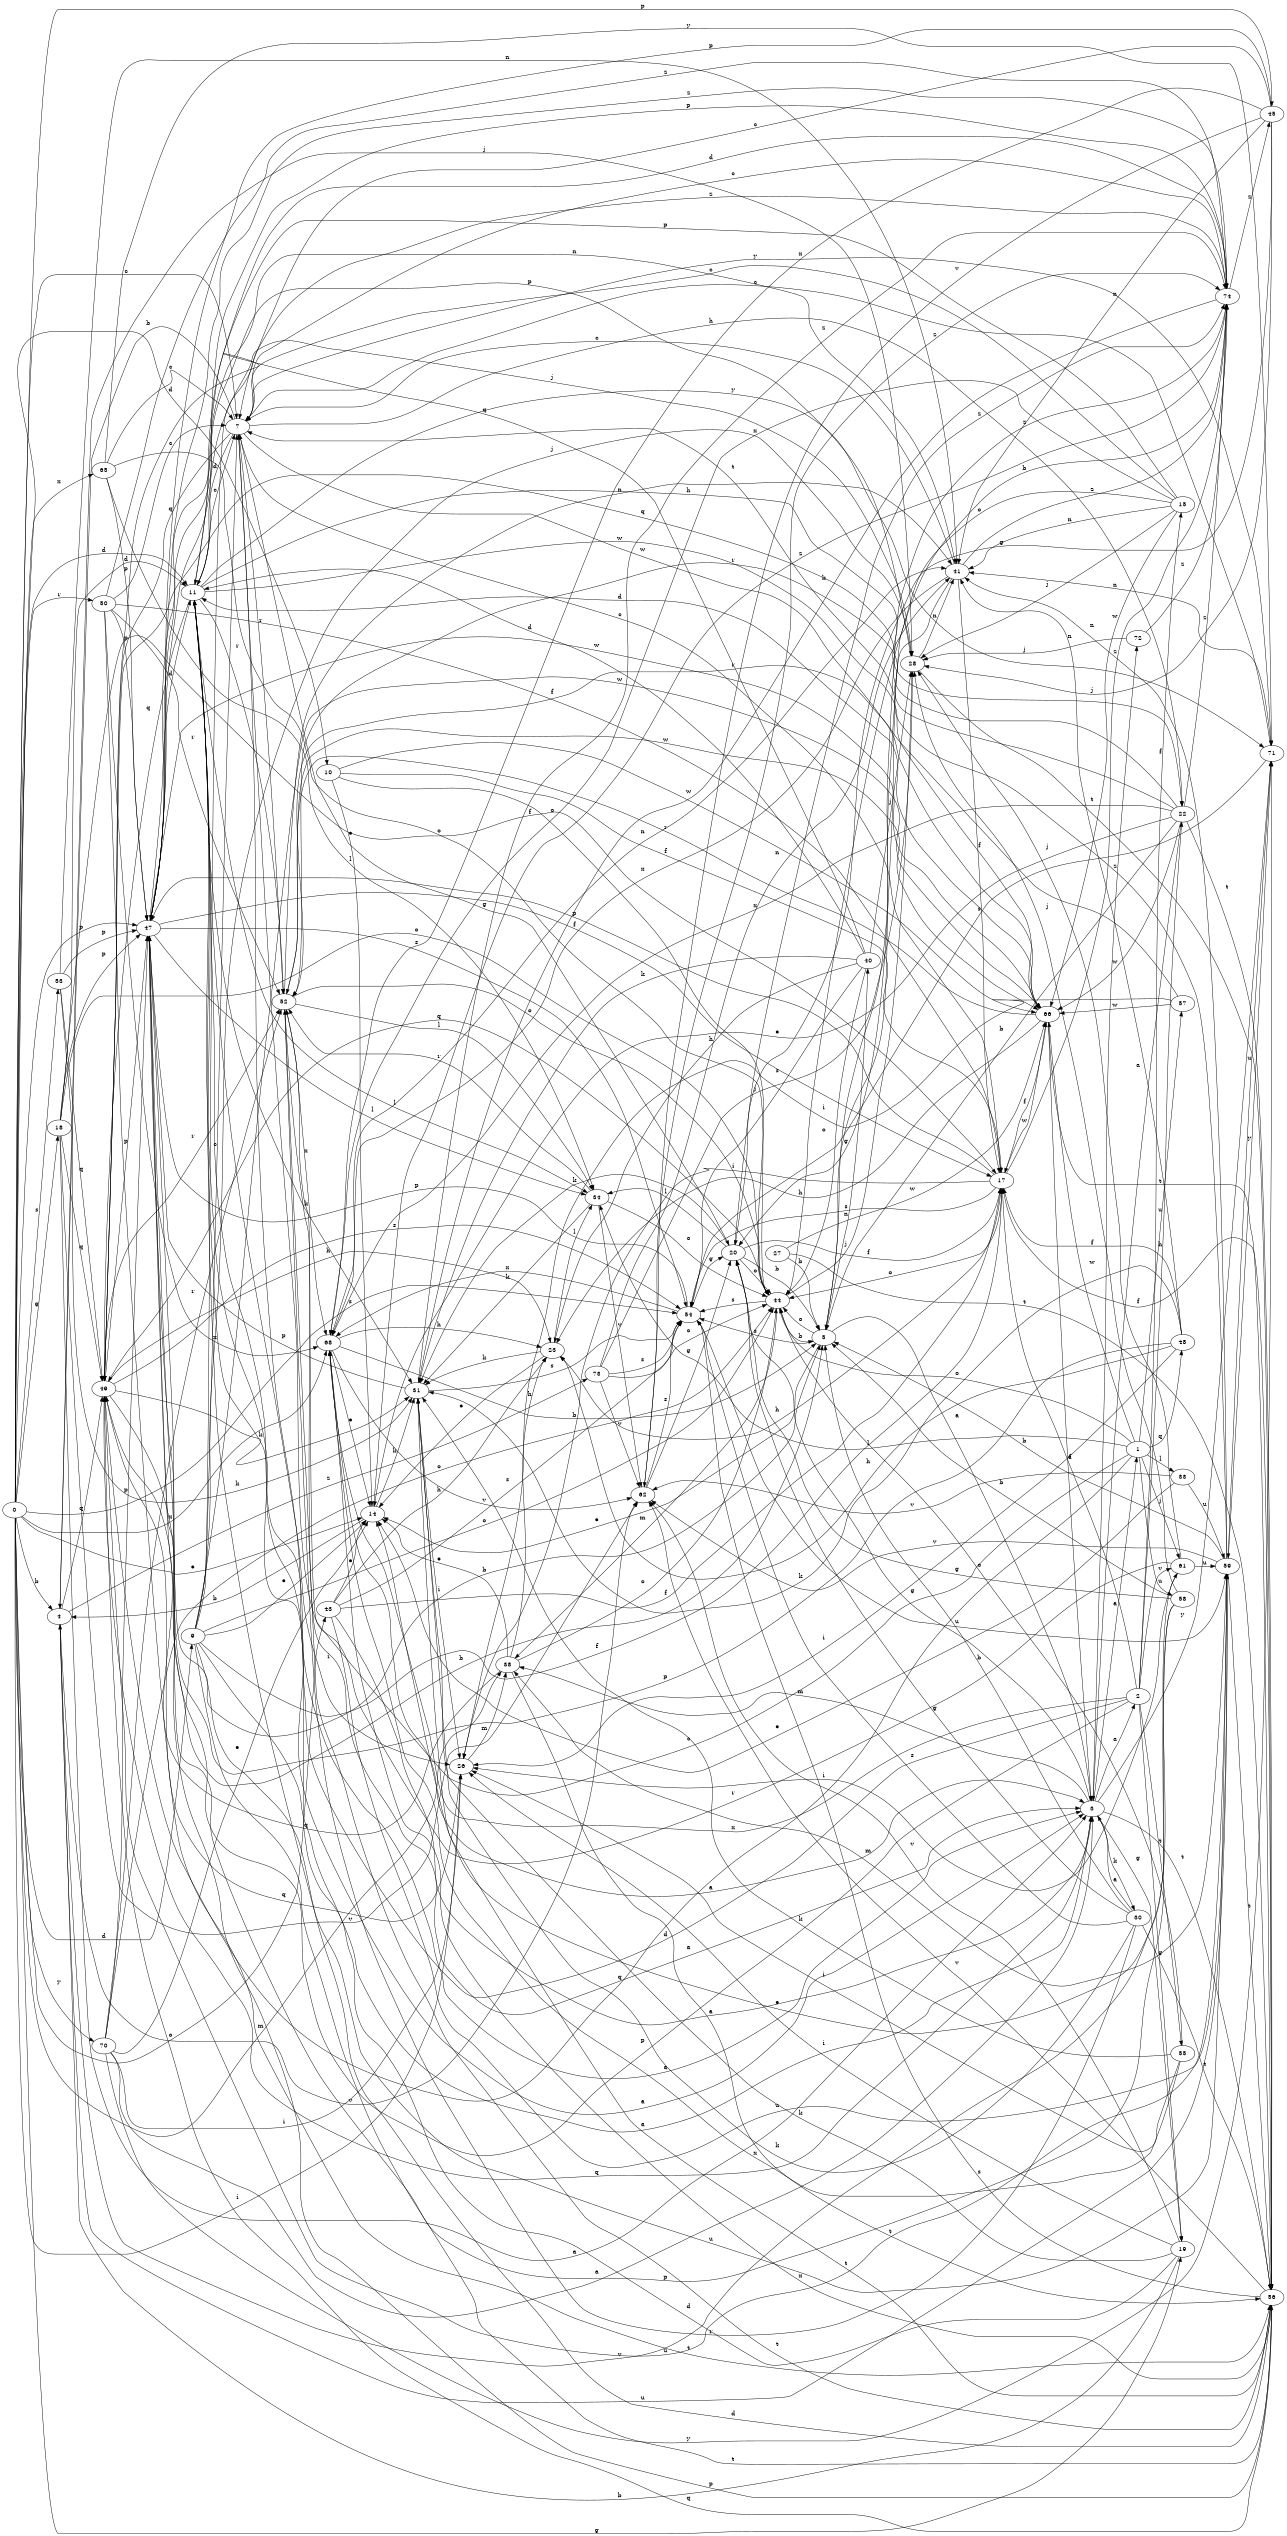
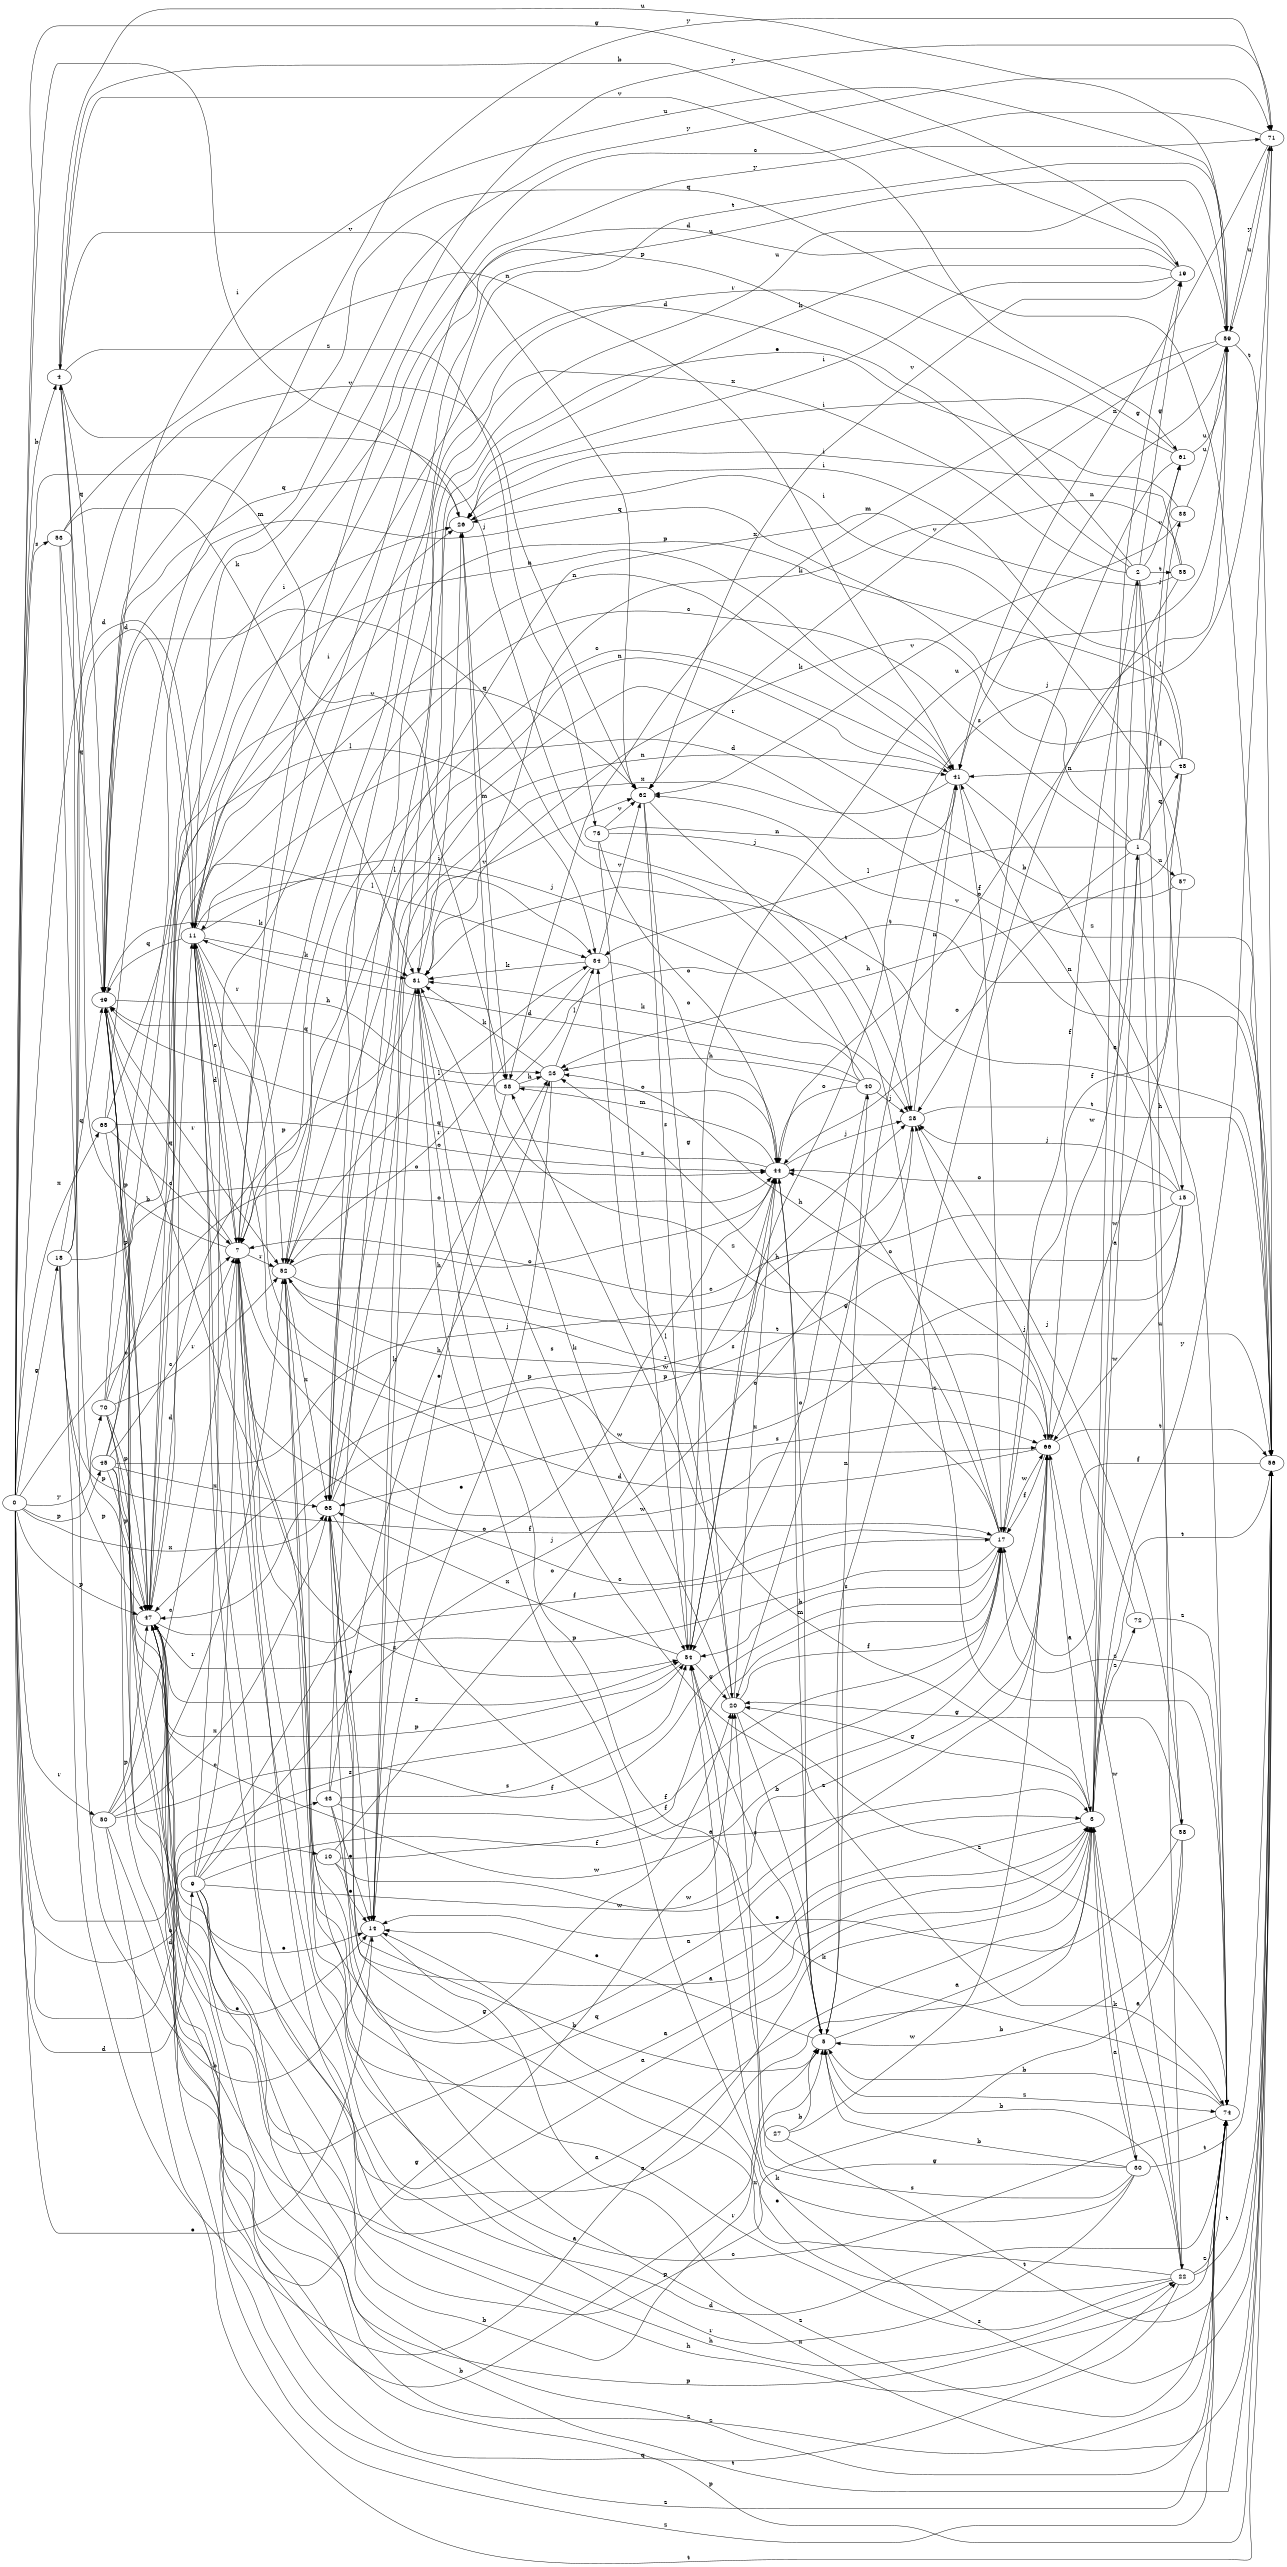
(1249, 208) -> (440, 2465)
(733, 1166) -> (733, 1246)
